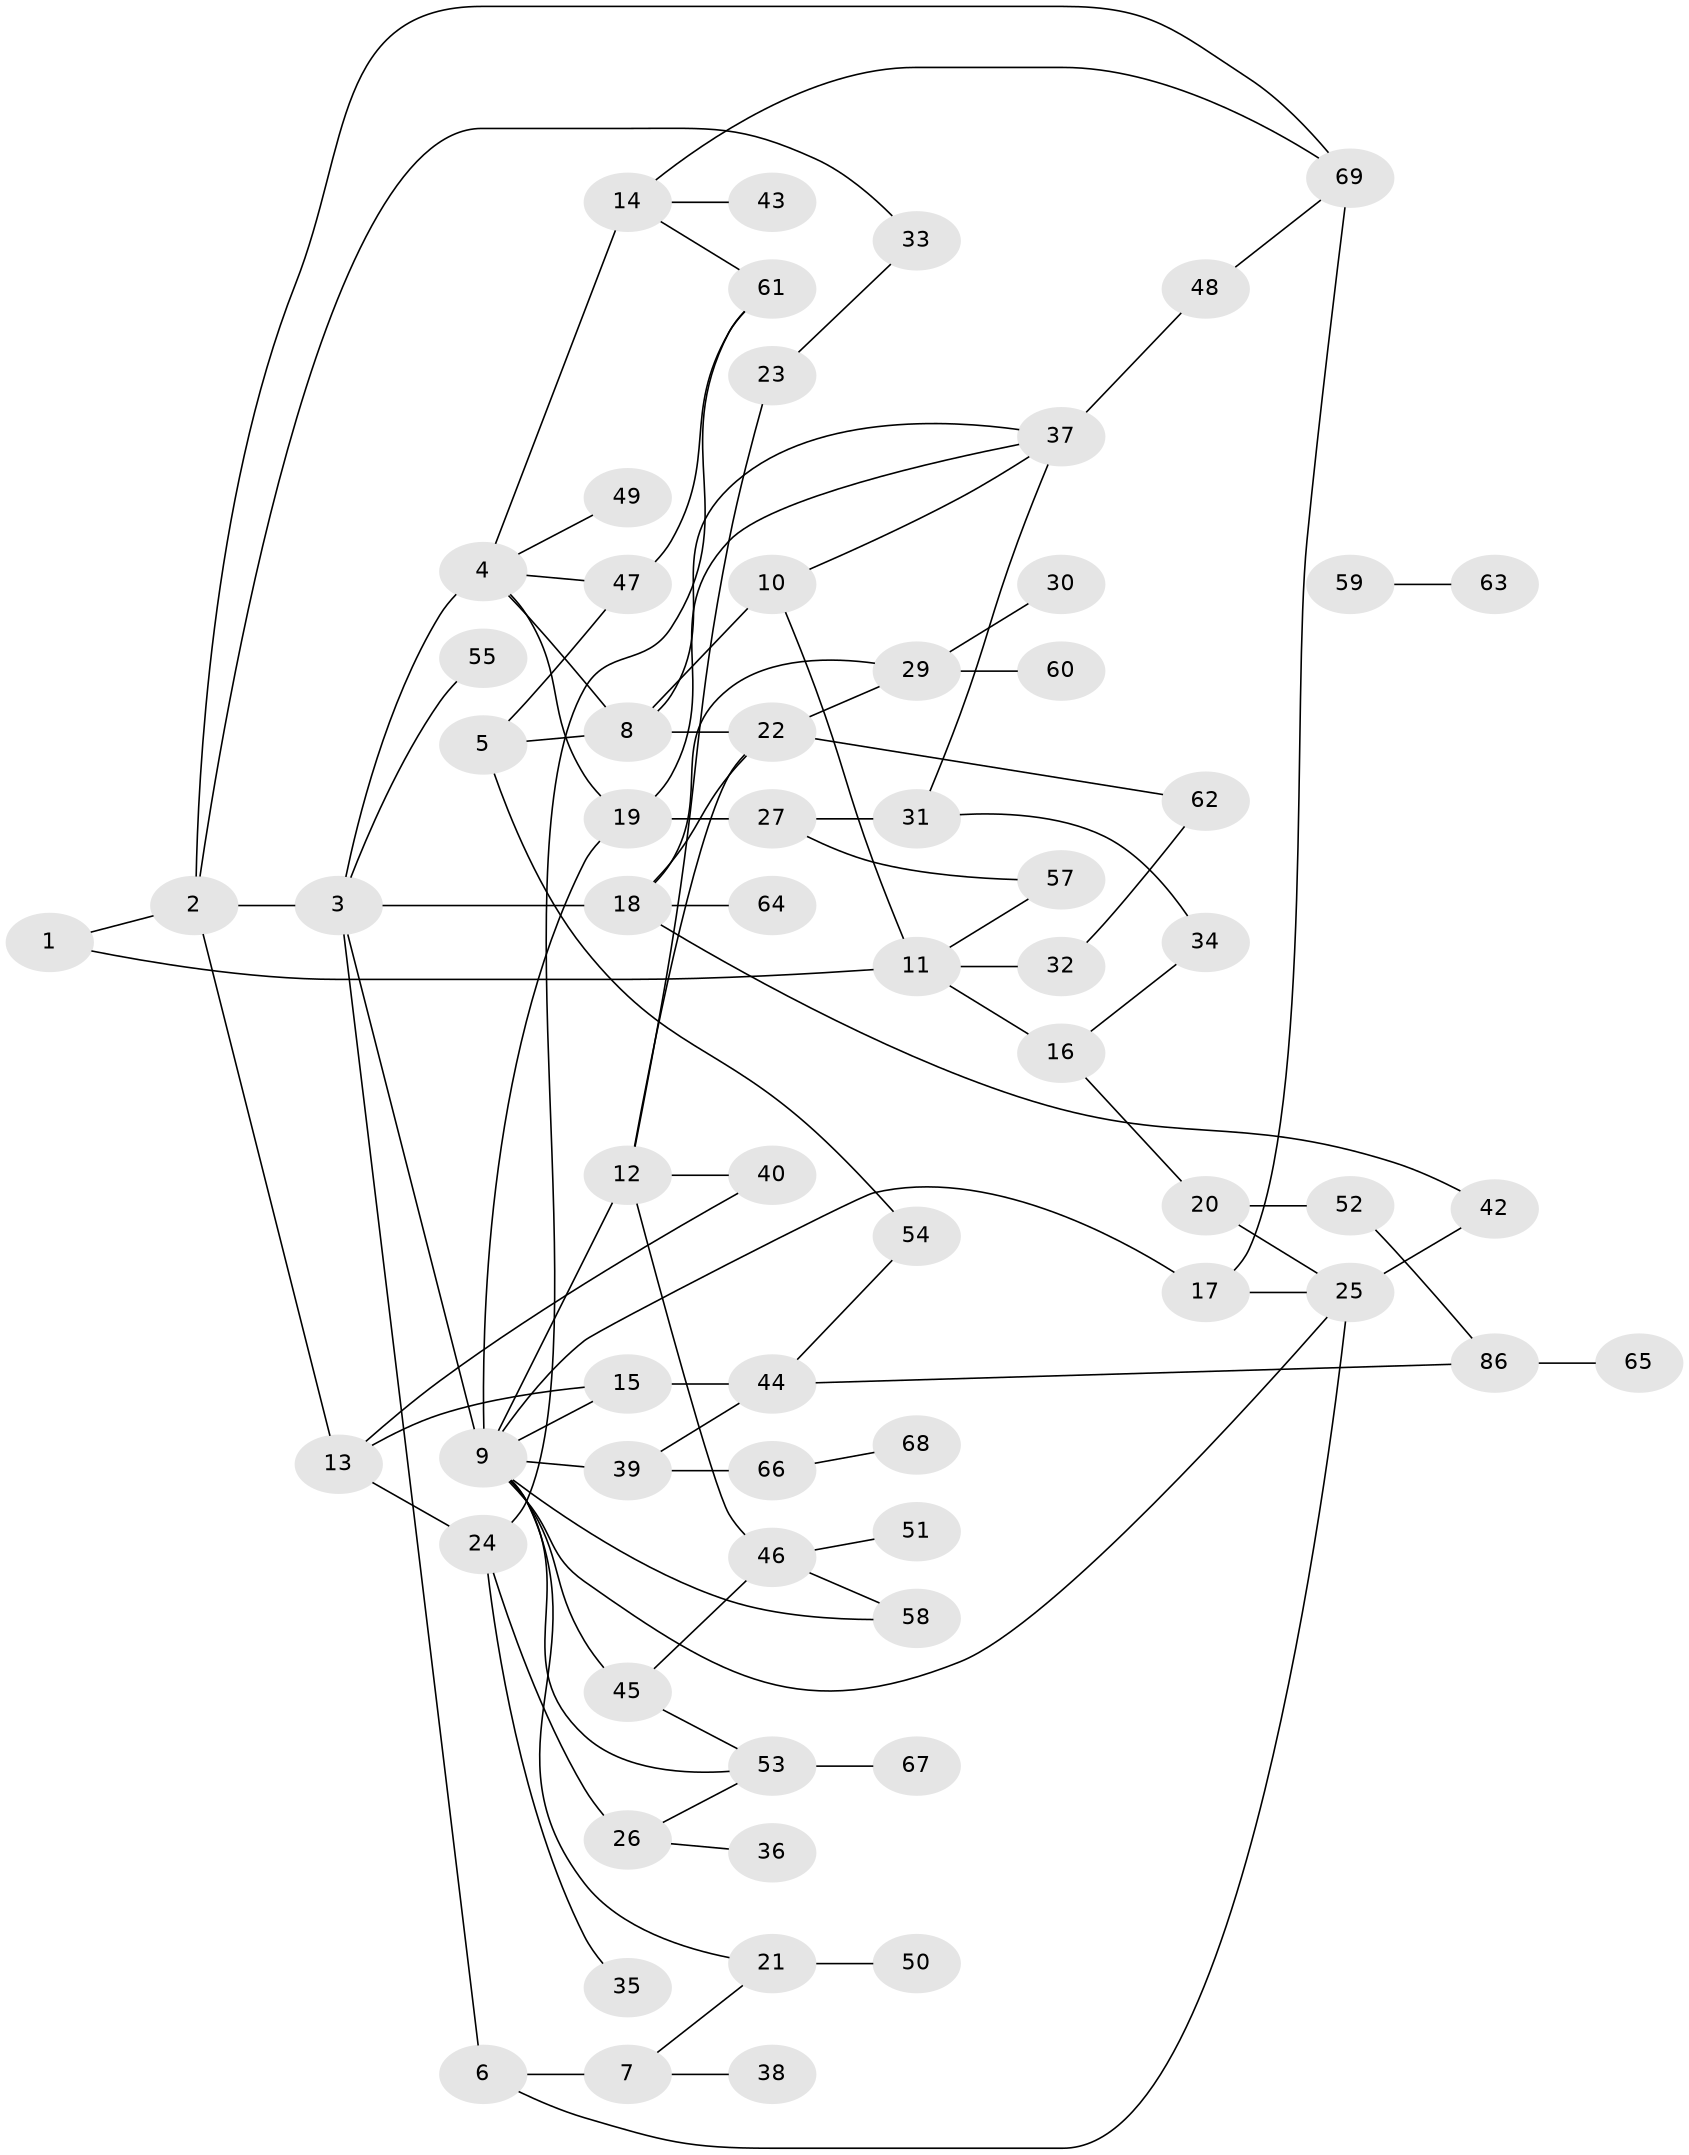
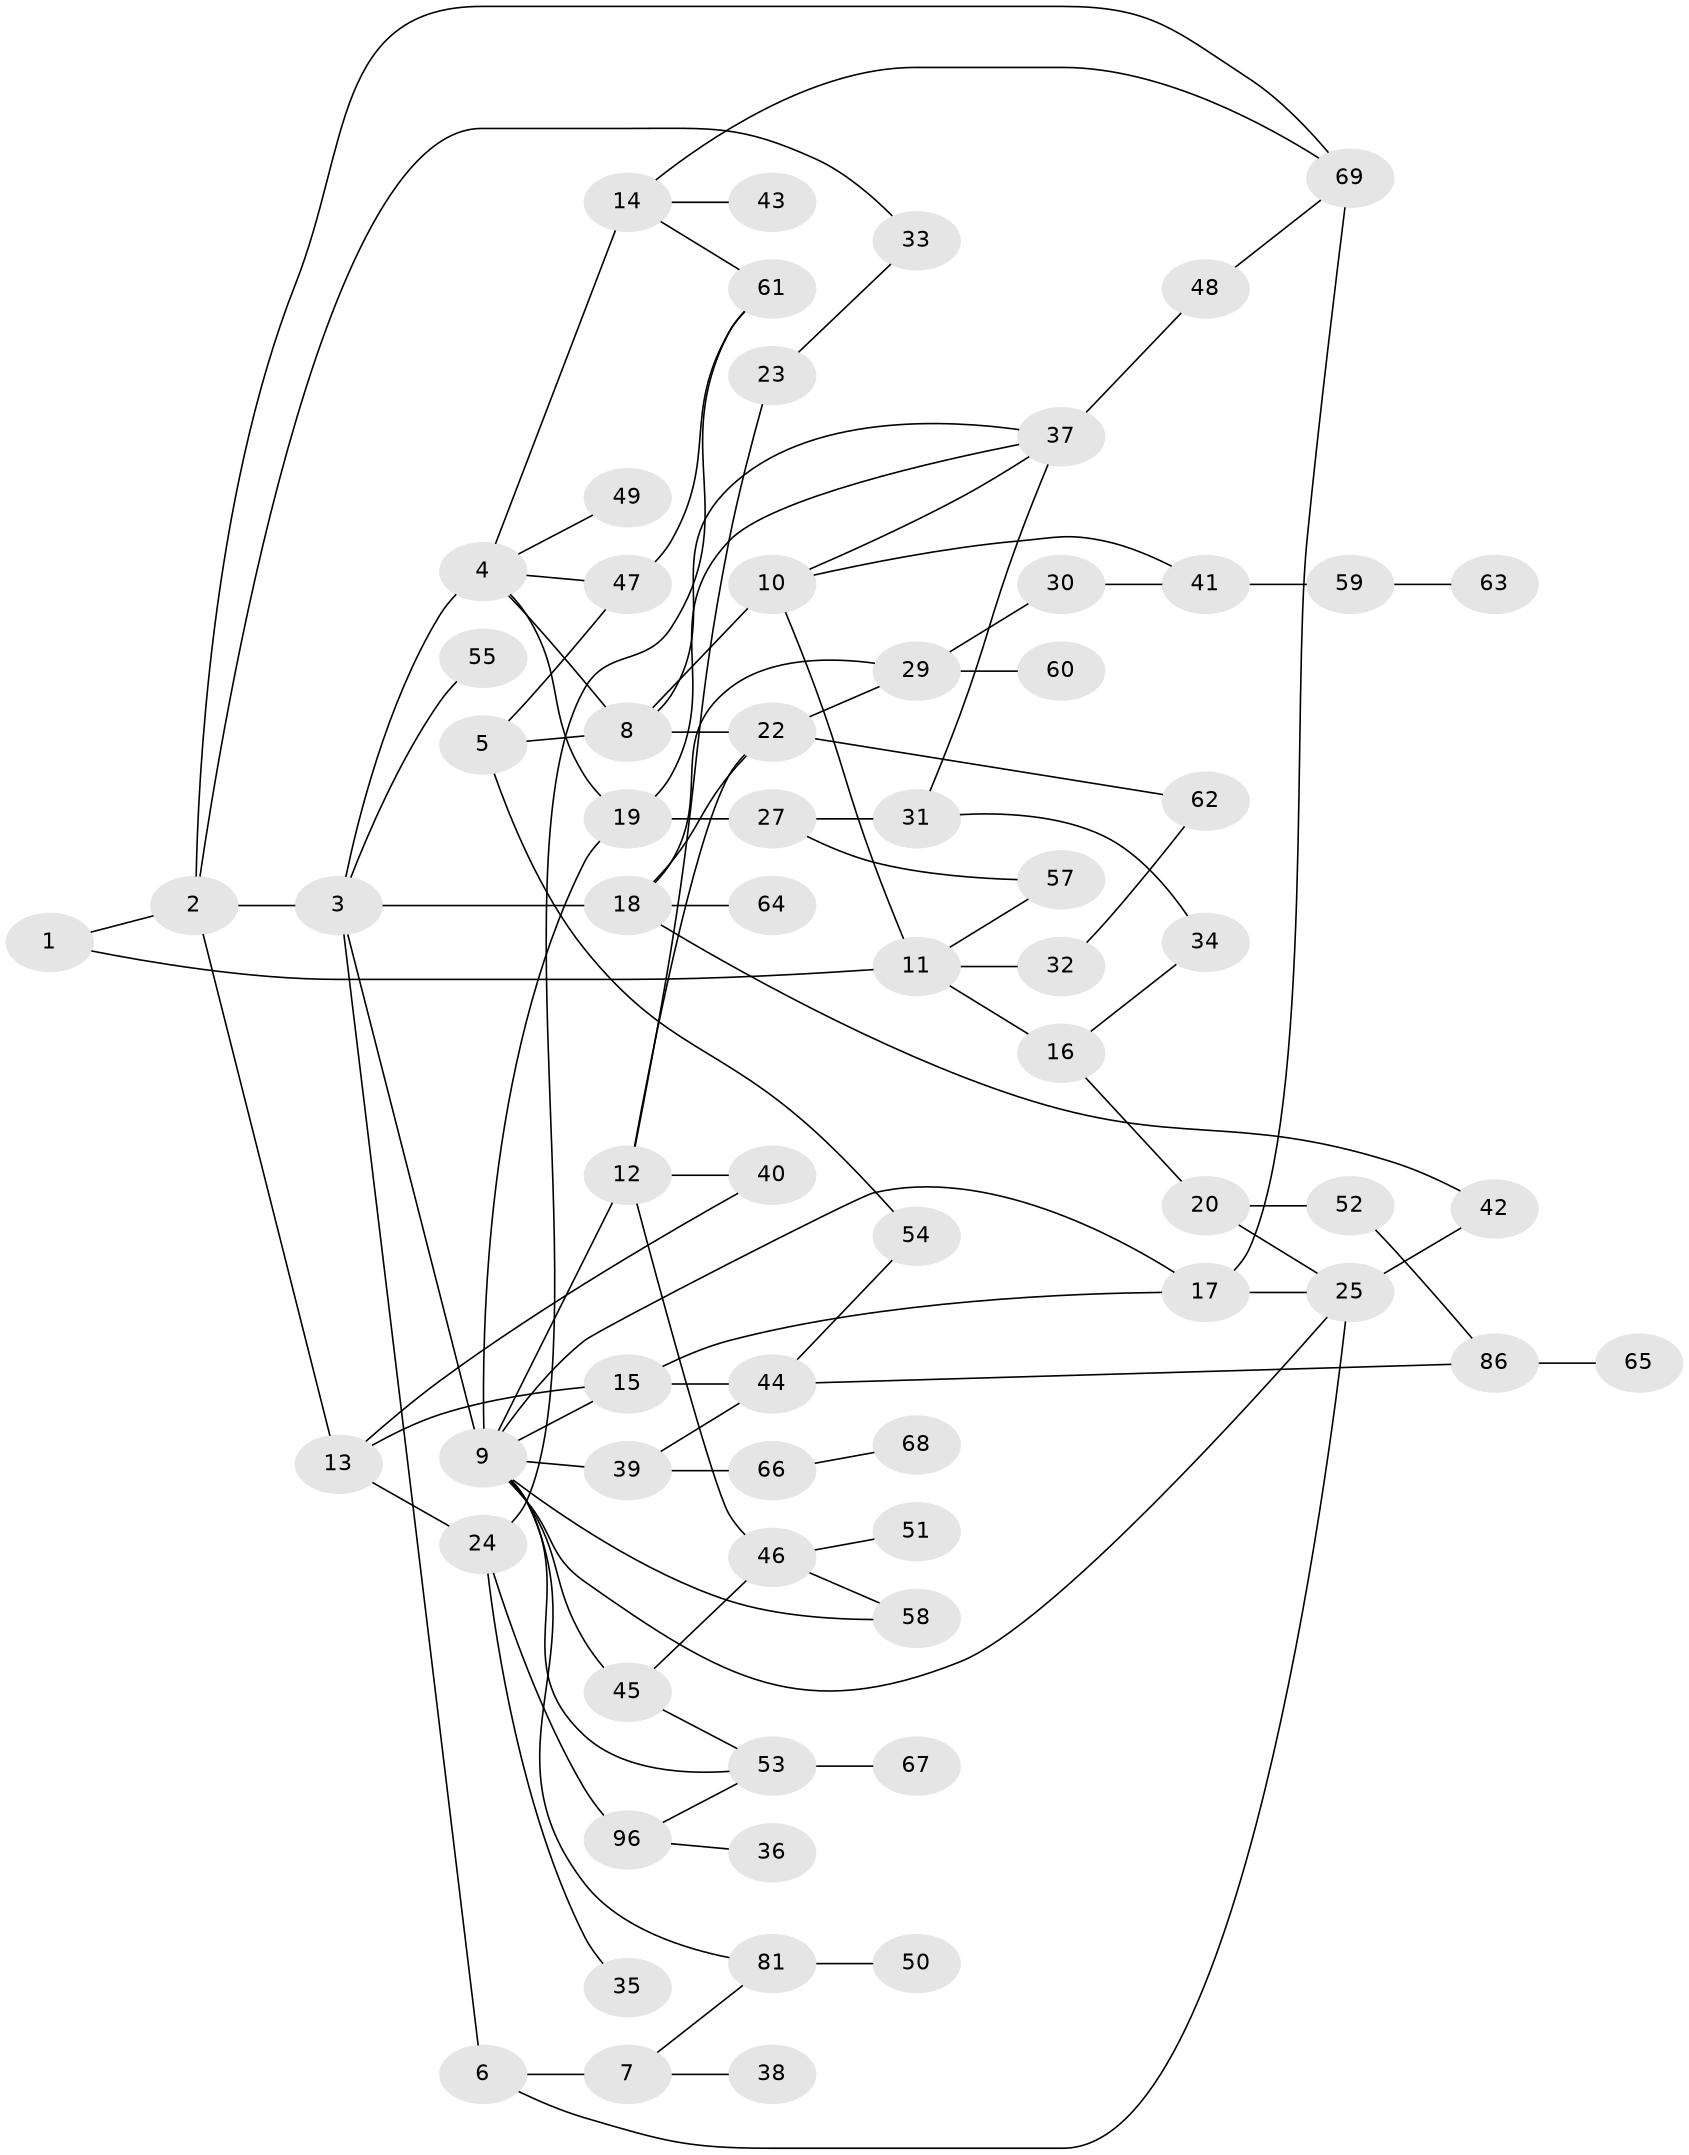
none -> (1206, 584)
none -> (909, 1308)
(628, 1840) -> (628, 1840)
(772, 1964) -> (772, 1964)
